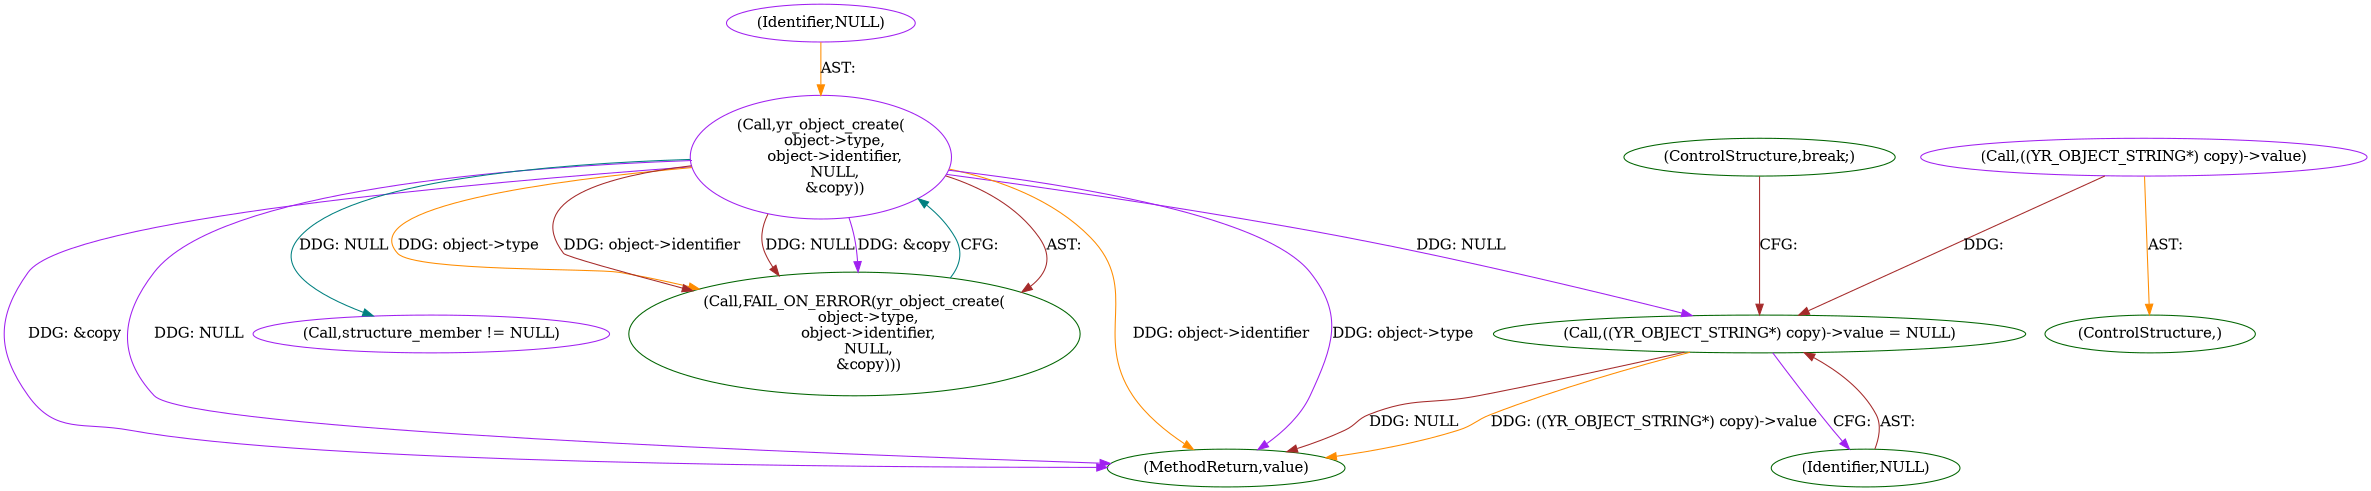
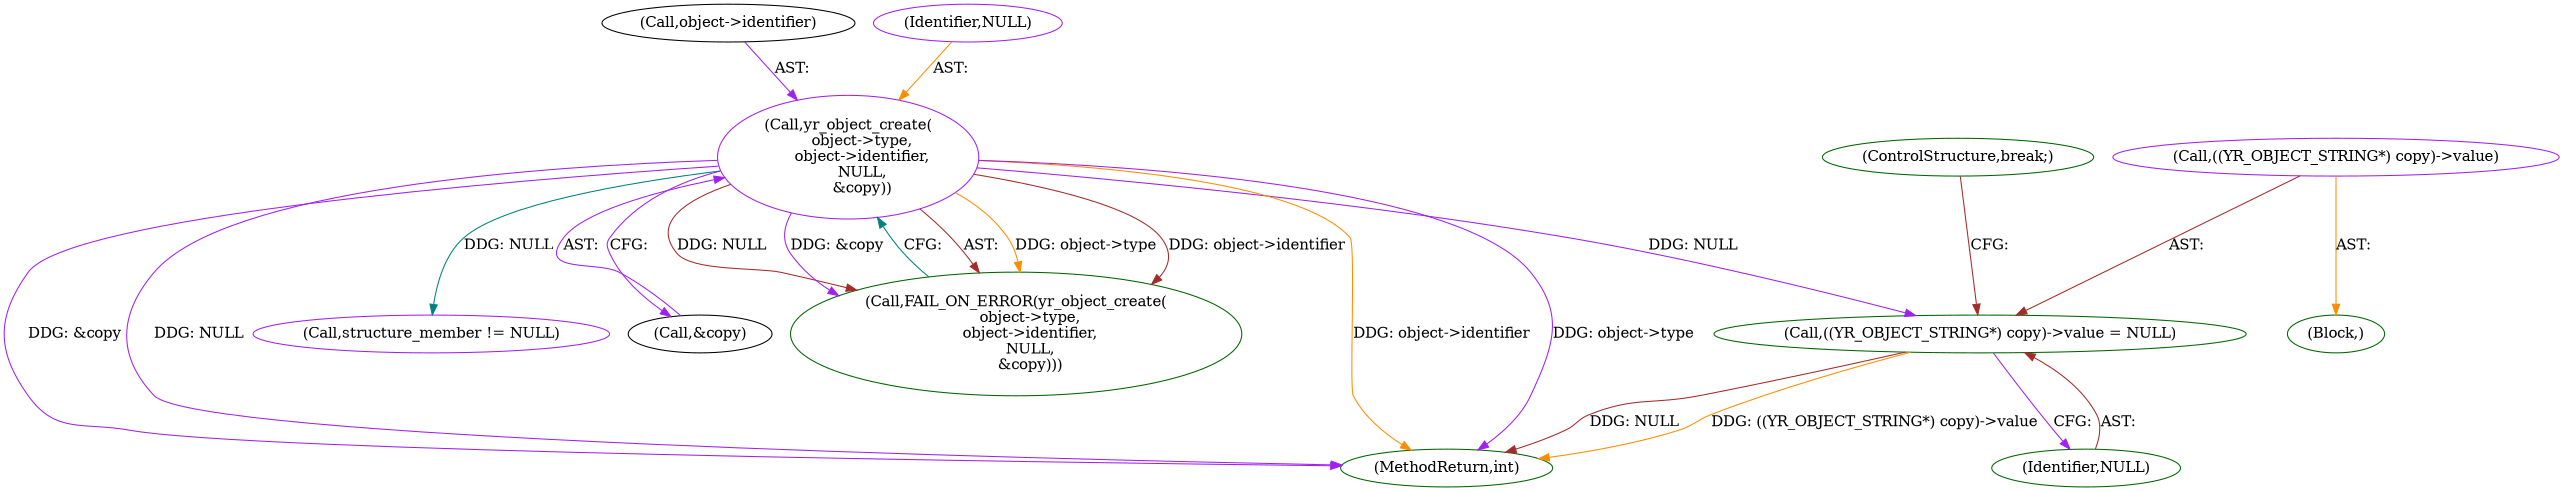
none -> (728, 23)
(1986, 246) -> (2189, 246)
none -> (700, 334)
(2150, 334) -> (2336, 334)
(1226, 468) -> (1447, 468)
